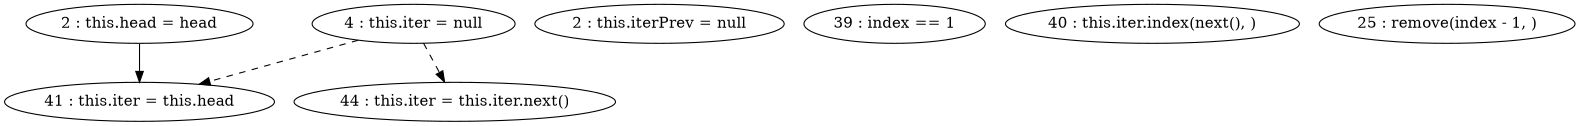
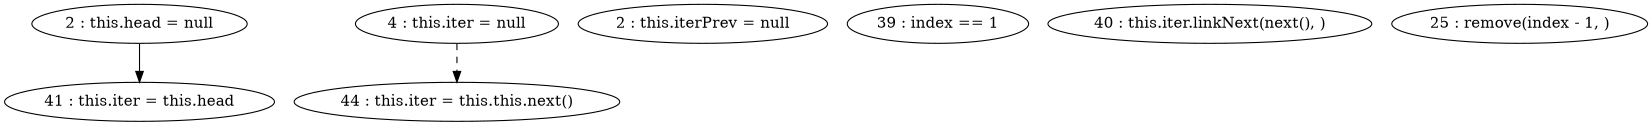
(140, 24) -> (140, 24)
(1152, 24) -> (1210, 24)
(284, 61) -> none
(455, 102) -> (457, 102)
